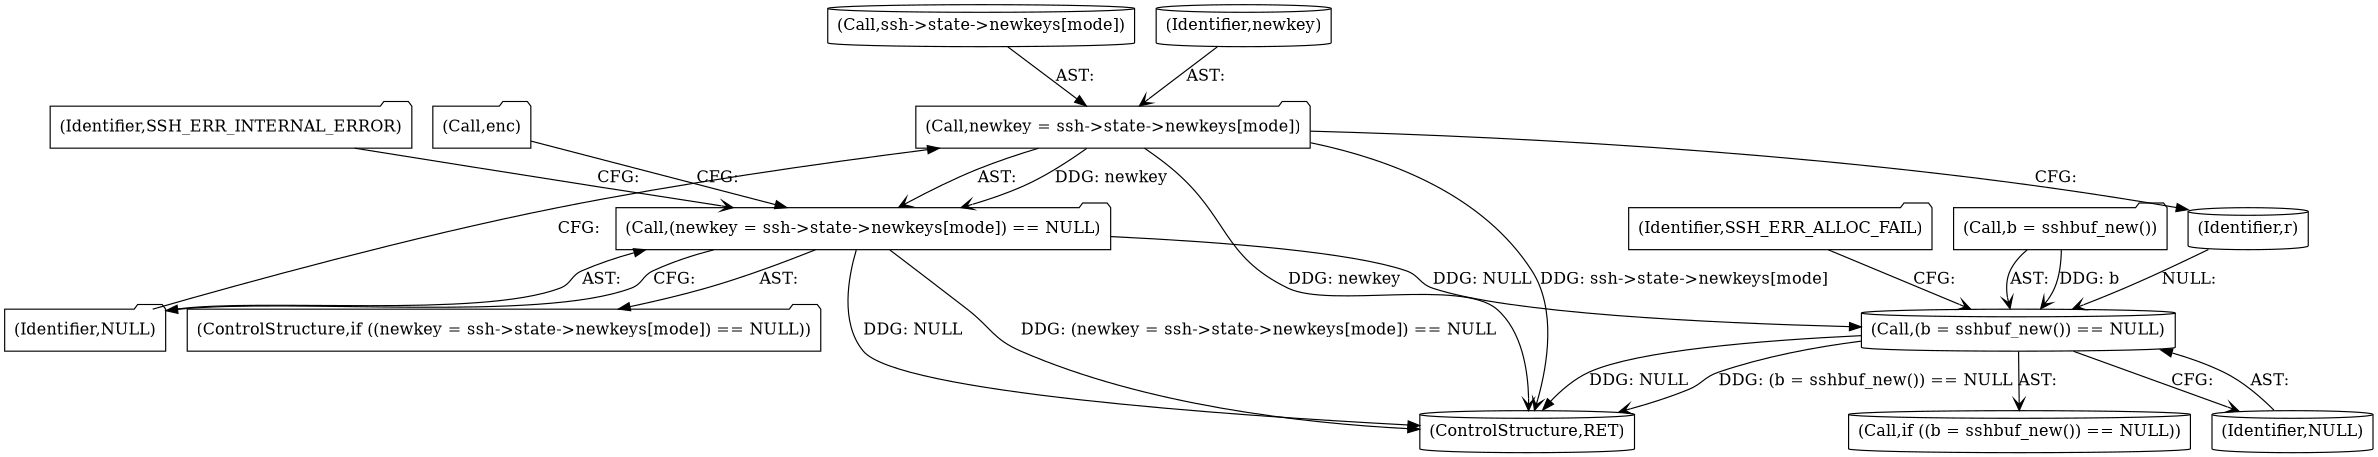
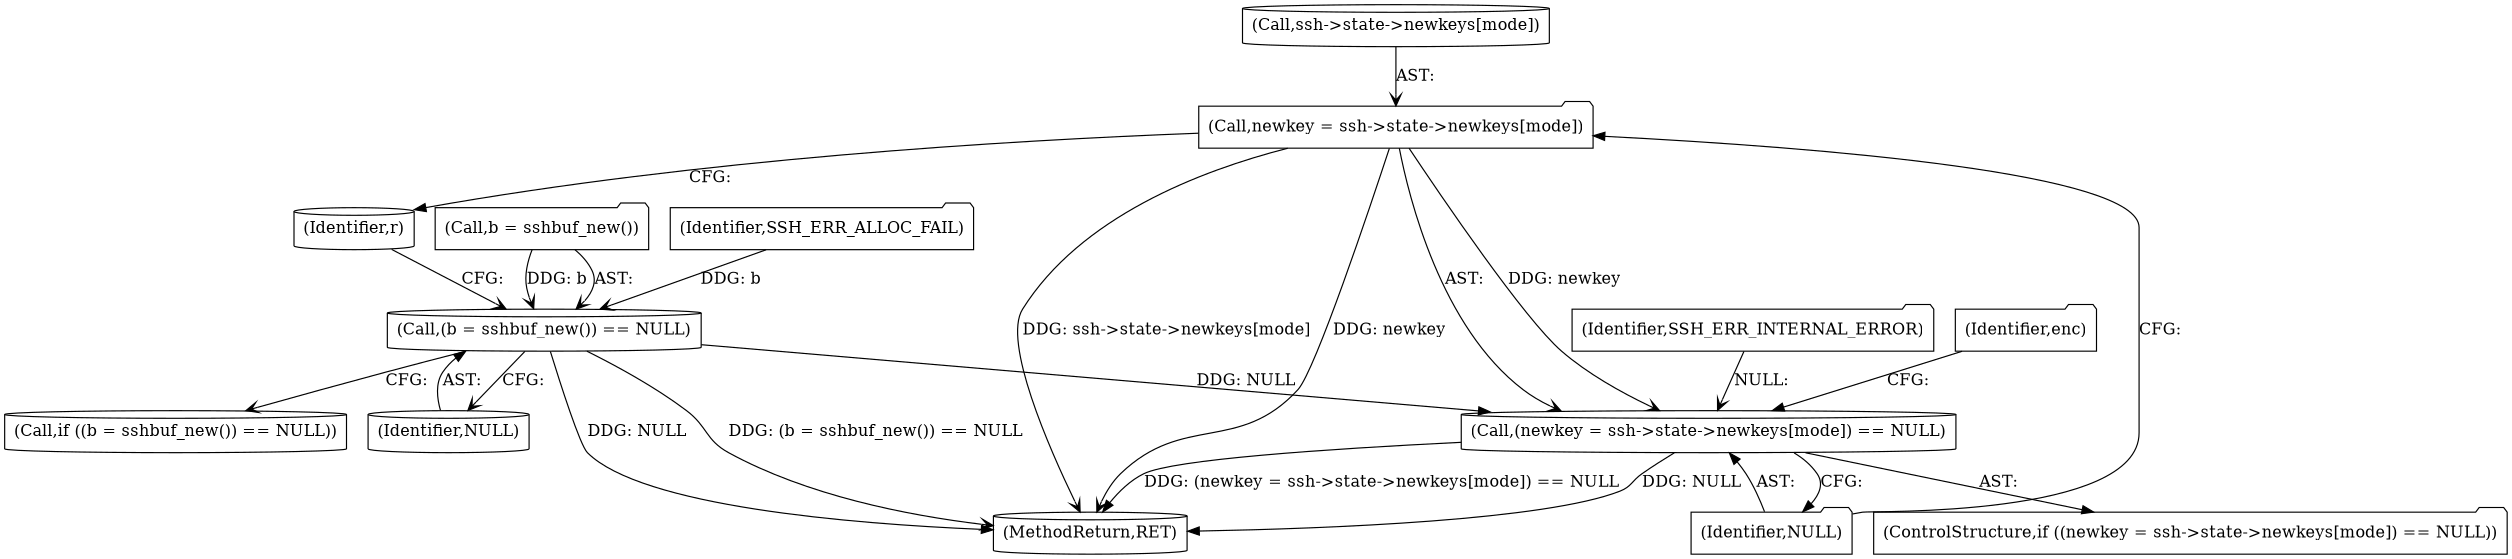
(1244, 26) -> none
(1042, 73) -> (1396, 71)
(482, 127) -> (2026, 330)
(621, 178) -> (1765, 381)
(863, 229) -> (1709, 432)
(1937, 279) -> (731, 279)
(2192, 279) -> (485, 279)
(1513, 305) -> (1090, 378)
(2041, 381) -> (410, 381)
(1527, 432) -> (1090, 533)
